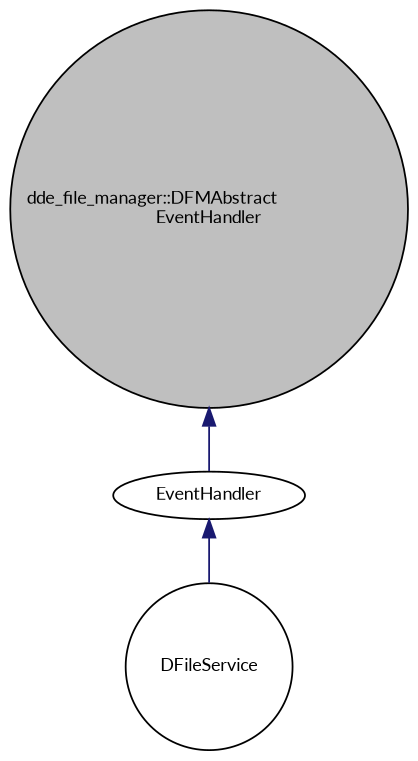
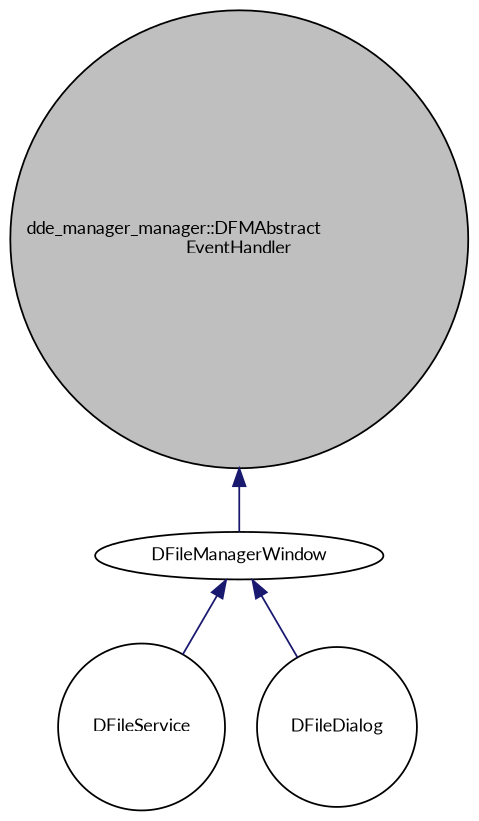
(209, 209) -> (239, 239)
(209, 495) -> (239, 556)
none -> (337, 727)
